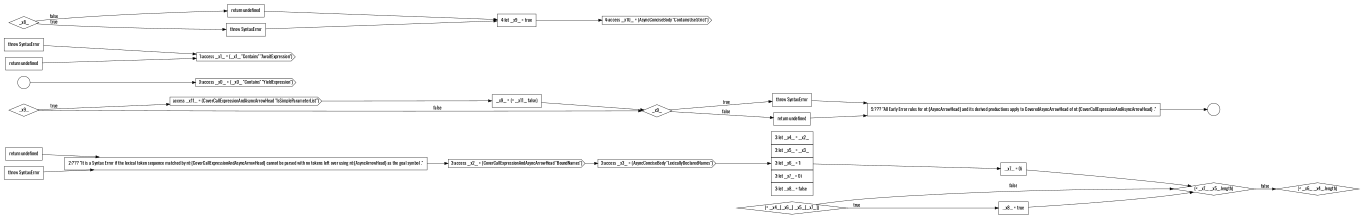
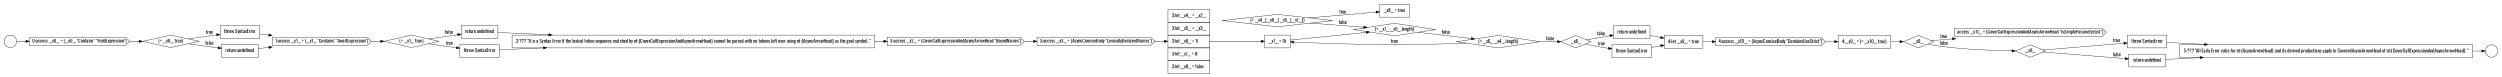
none -> (171, 41)
none -> (411, 41)
none -> (1549, 42)
none -> (1864, 42)
none -> (1380, 45)
(517, 101) -> none
(1109, 201) -> none
